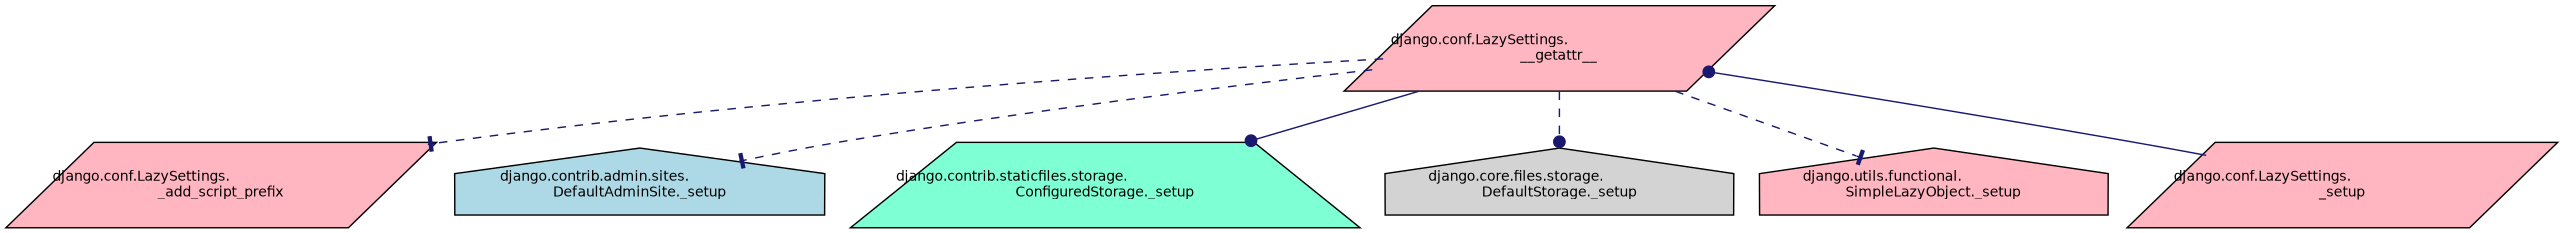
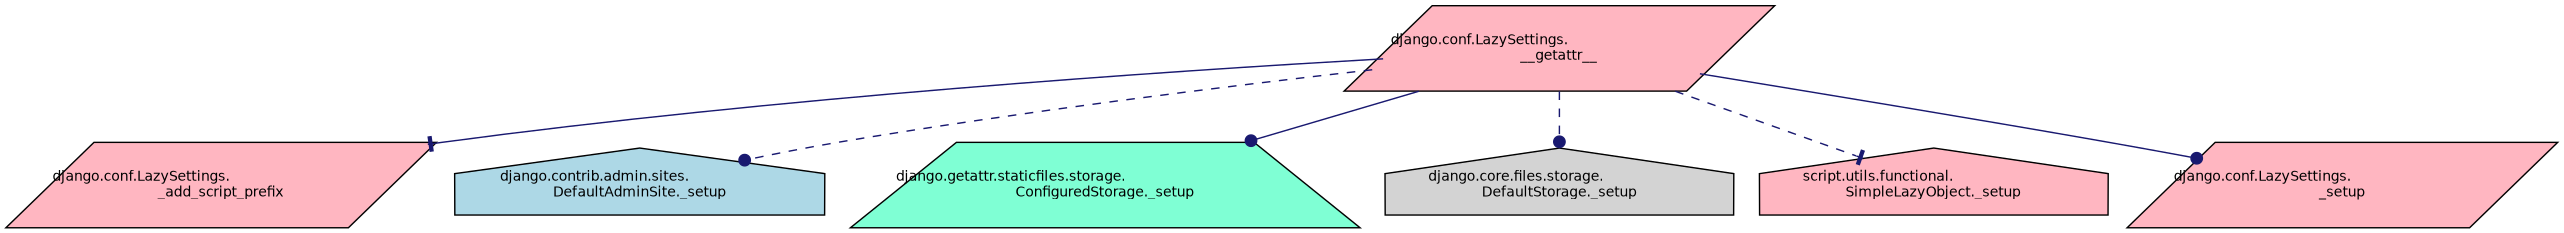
(908, 93) -> (908, 93)
(1058, 109) -> (1058, 109)
(1961, 113) -> (1946, 114)
(1105, 185) -> (1105, 185)
(1934, 185) -> (1934, 185)
